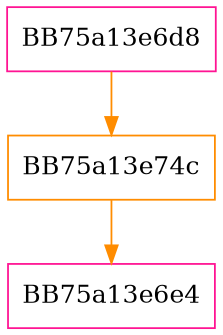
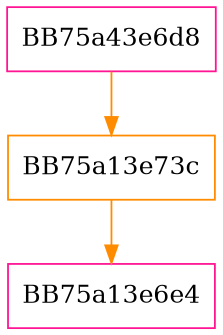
(111, 39) -> (111, 39)
(111, 168) -> (111, 168)
